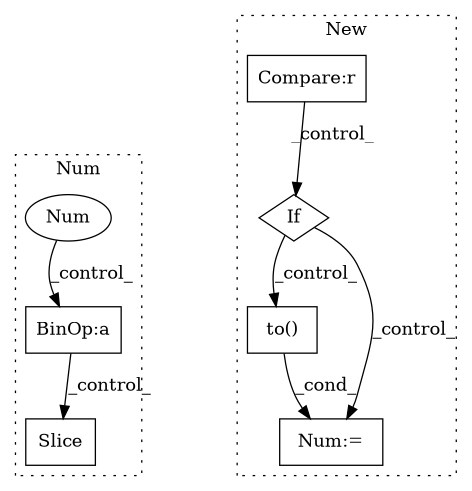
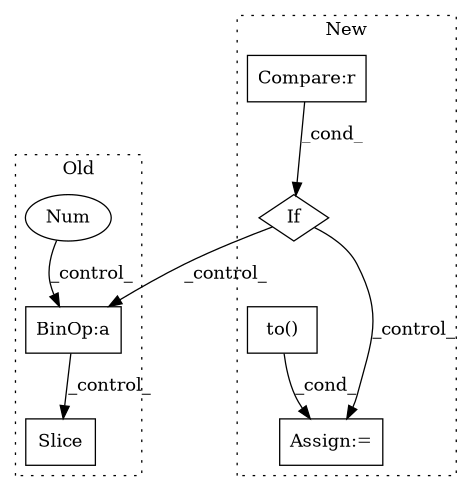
(333, 135) -> (333, 135)
(79, 169) -> (79, 169)
(275, 264) -> (194, 259)
(331, 442) -> (331, 442)
